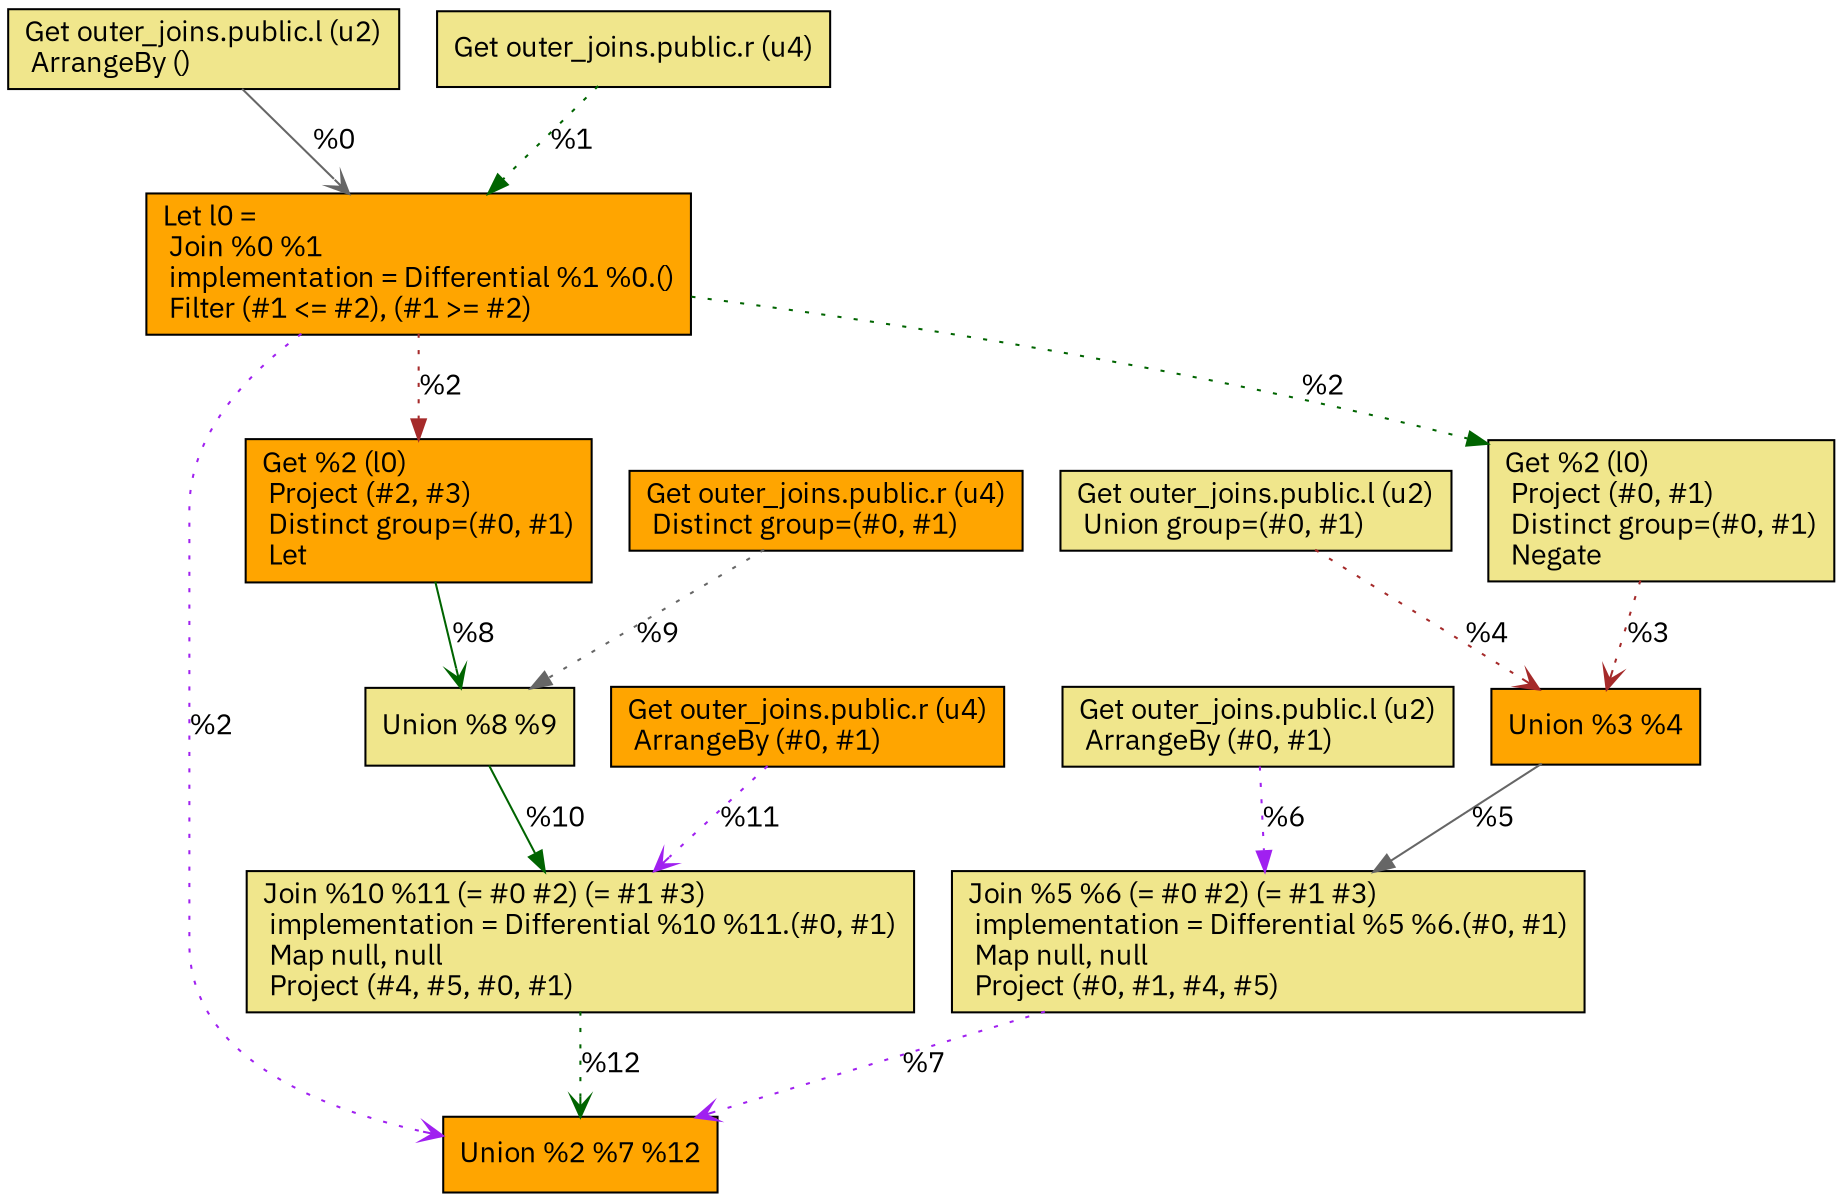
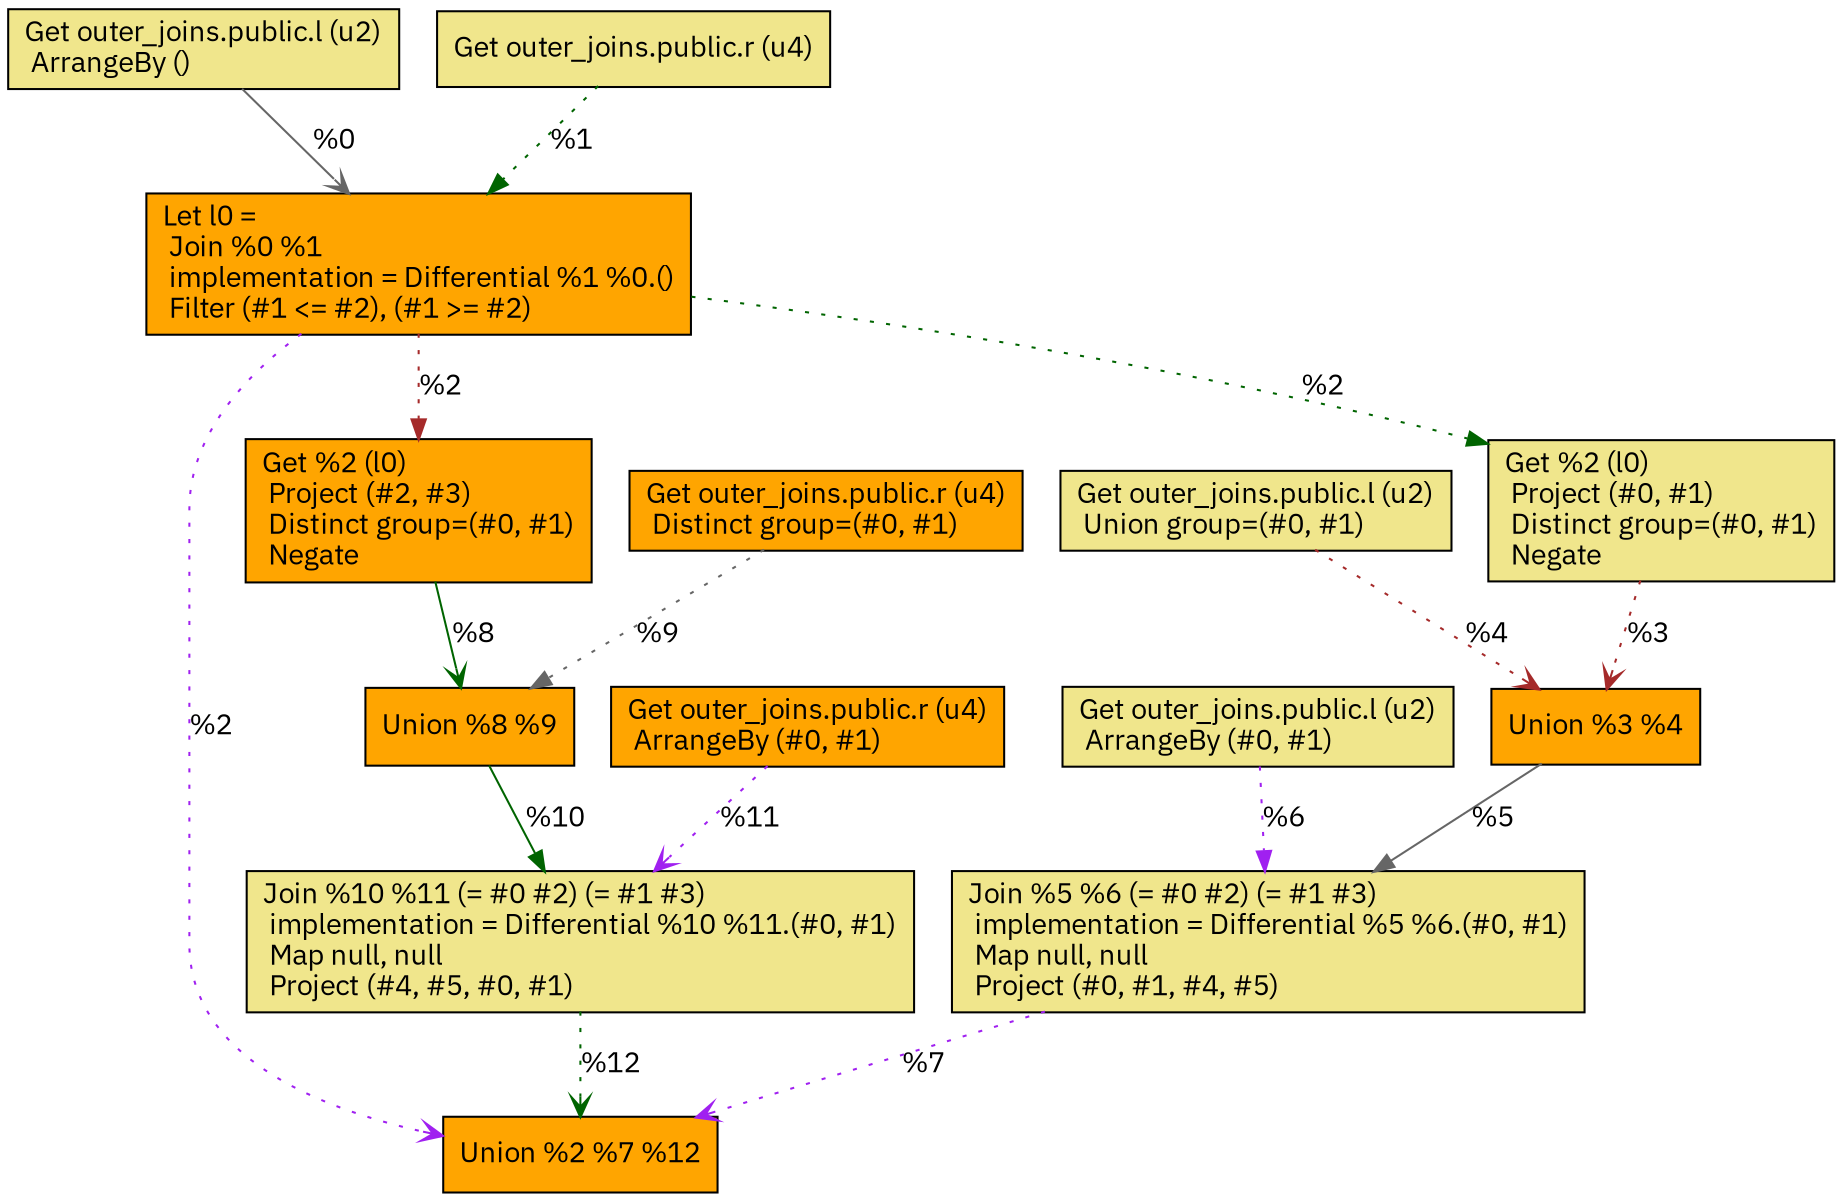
(419, 511) -> (419, 511)
(470, 727) -> (470, 727)
